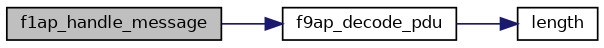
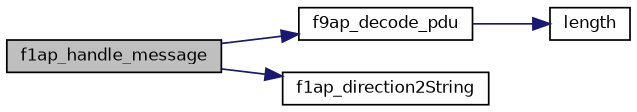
none -> (386, 89)
